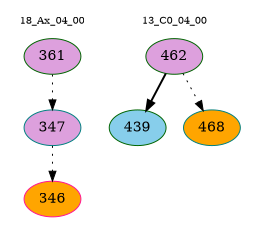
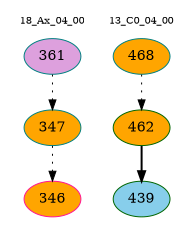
(52, 56) -> (52, 56)
(174, 56) -> (142, 128)
(191, 88) -> (142, 87)
(52, 128) -> (52, 128)
